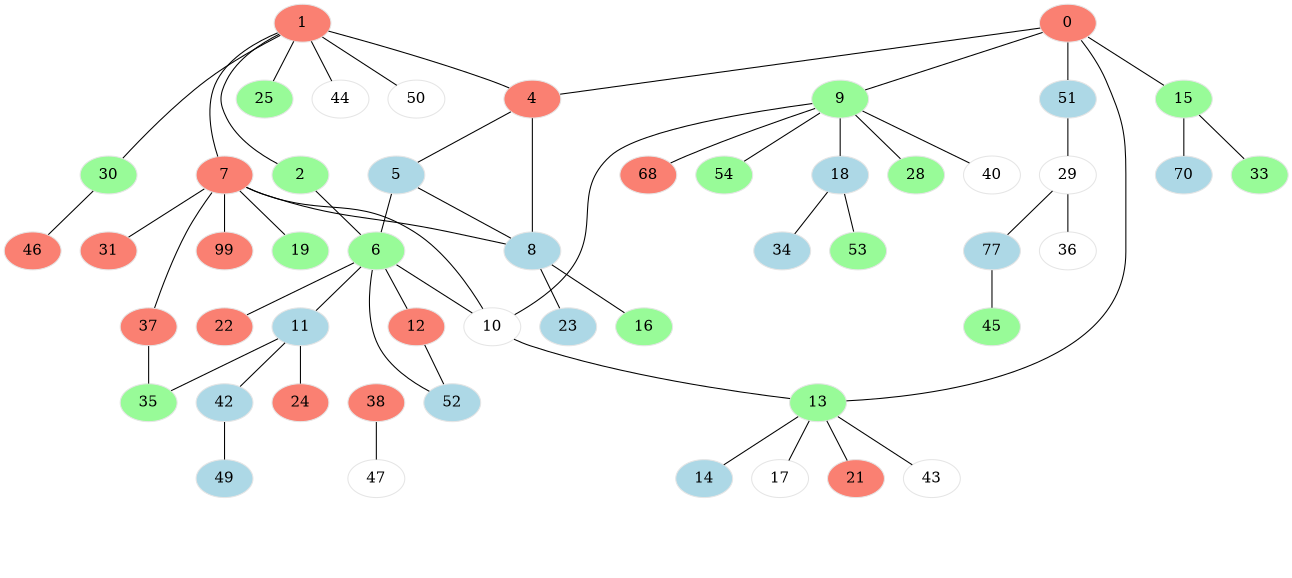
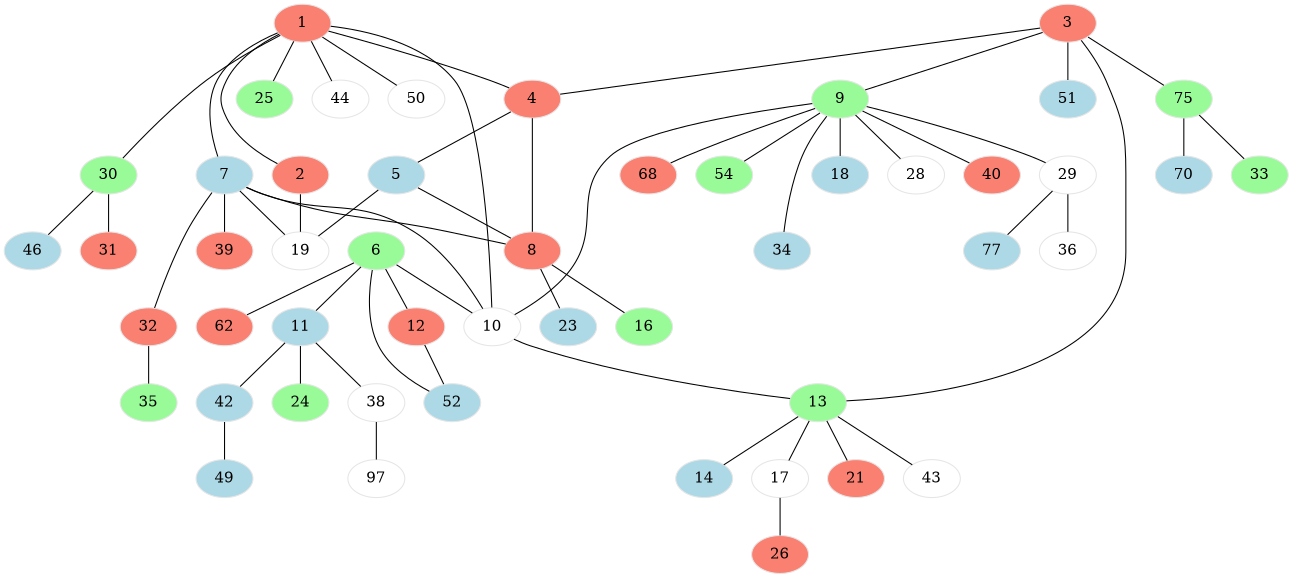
(1068, 23) -> (1068, 23)
(1184, 99) -> (1184, 99)
none -> (472, 124)
(1068, 137) -> (957, 132)
(225, 175) -> (225, 175)
(300, 175) -> (300, 175)
(916, 175) -> (916, 175)
(992, 175) -> (992, 175)
(387, 211) -> (338, 221)
(166, 213) -> (109, 213)
(811, 213) -> (797, 171)
(348, 223) -> (300, 213)
(33, 251) -> (33, 251)
(225, 251) -> (225, 251)
(300, 251) -> (300, 251)
(532, 251) -> (532, 251)
(858, 251) -> none
(149, 327) -> (149, 327)
(225, 327) -> (225, 327)
(992, 327) -> none
(225, 365) -> (338, 365)
(300, 403) -> (300, 403)
(376, 403) -> (376, 403)
(376, 479) -> (376, 479)
none -> (780, 554)
